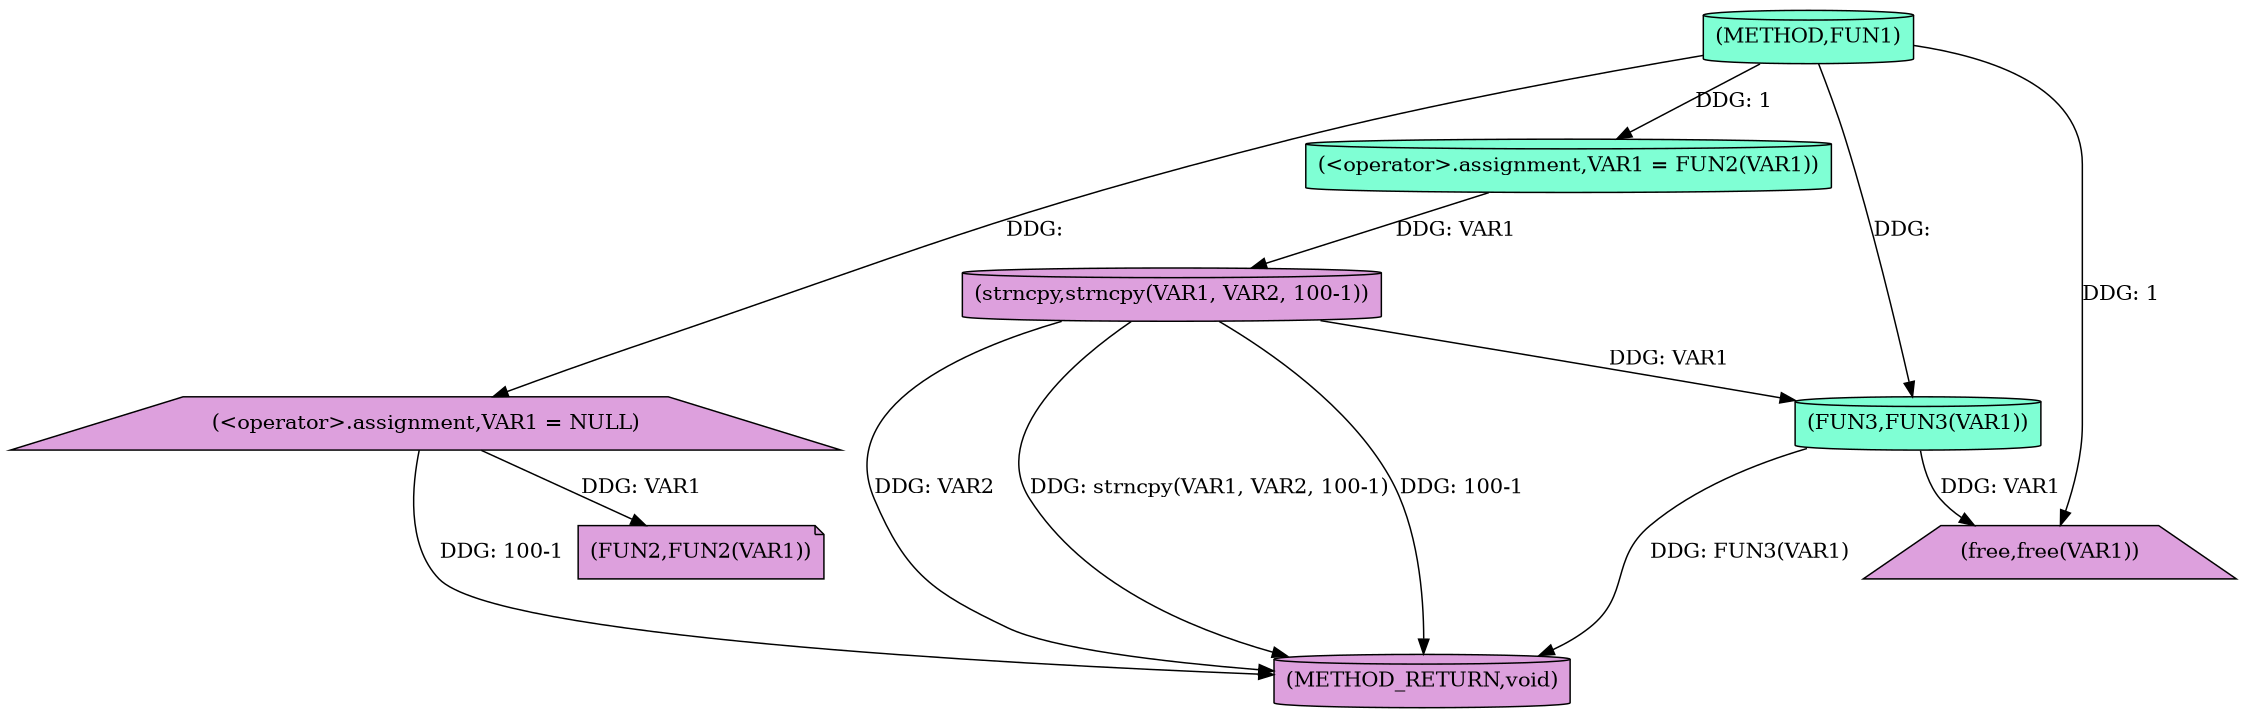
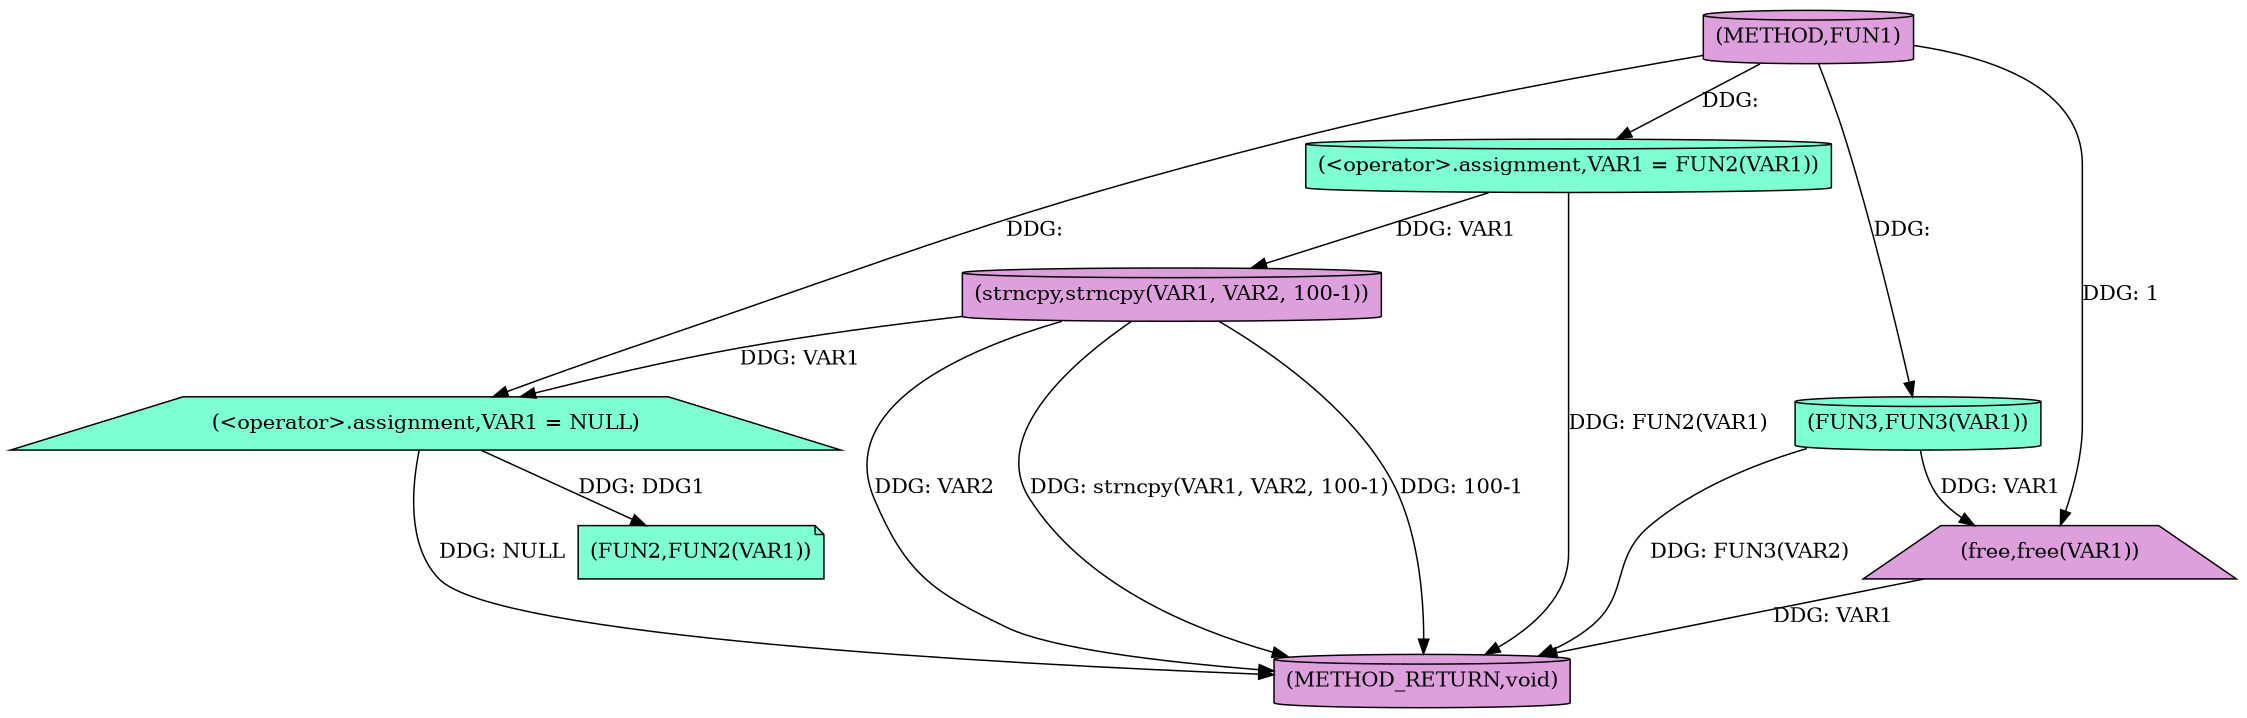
(1808, 37) -> (1808, 37)
(1734, 101) -> (1734, 101)
(1550, 359) -> (747, 347)
(426, 423) -> (426, 423)
none -> (1569, 435)
(642, 488) -> (642, 488)
(502, 552) -> (502, 552)
(701, 552) -> (701, 552)
(1750, 552) -> (1750, 552)
none -> (1741, 616)
